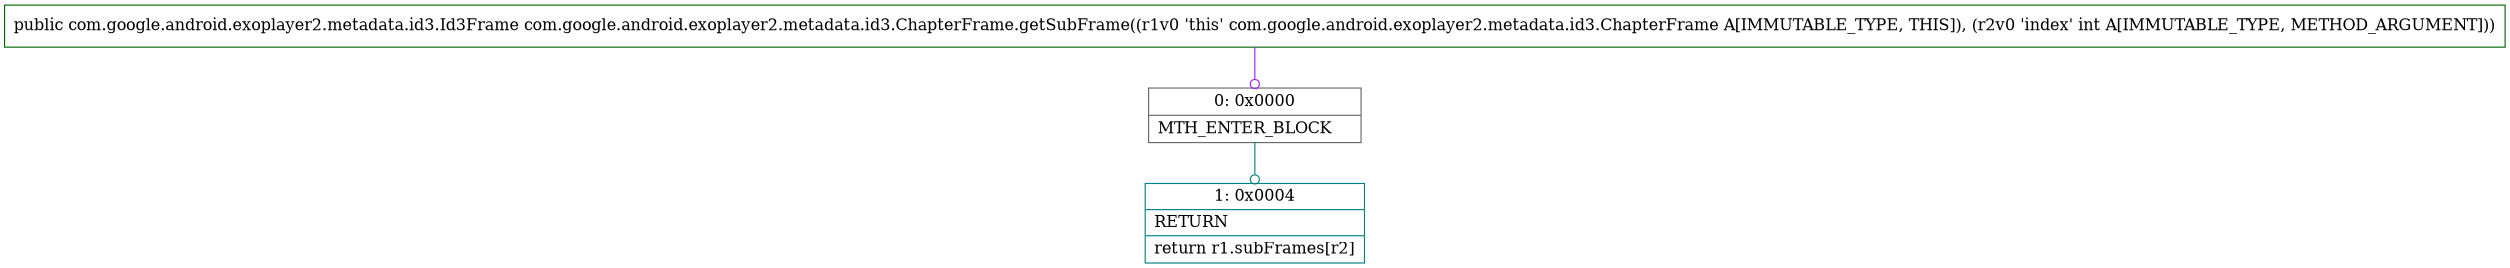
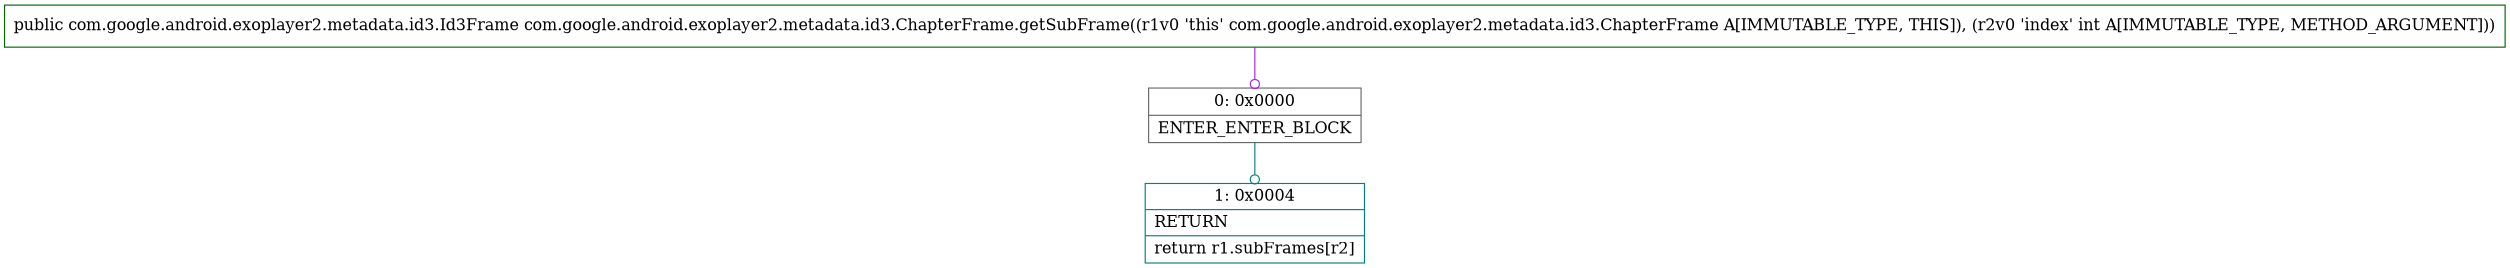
(1245, 128) -> (1255, 128)
